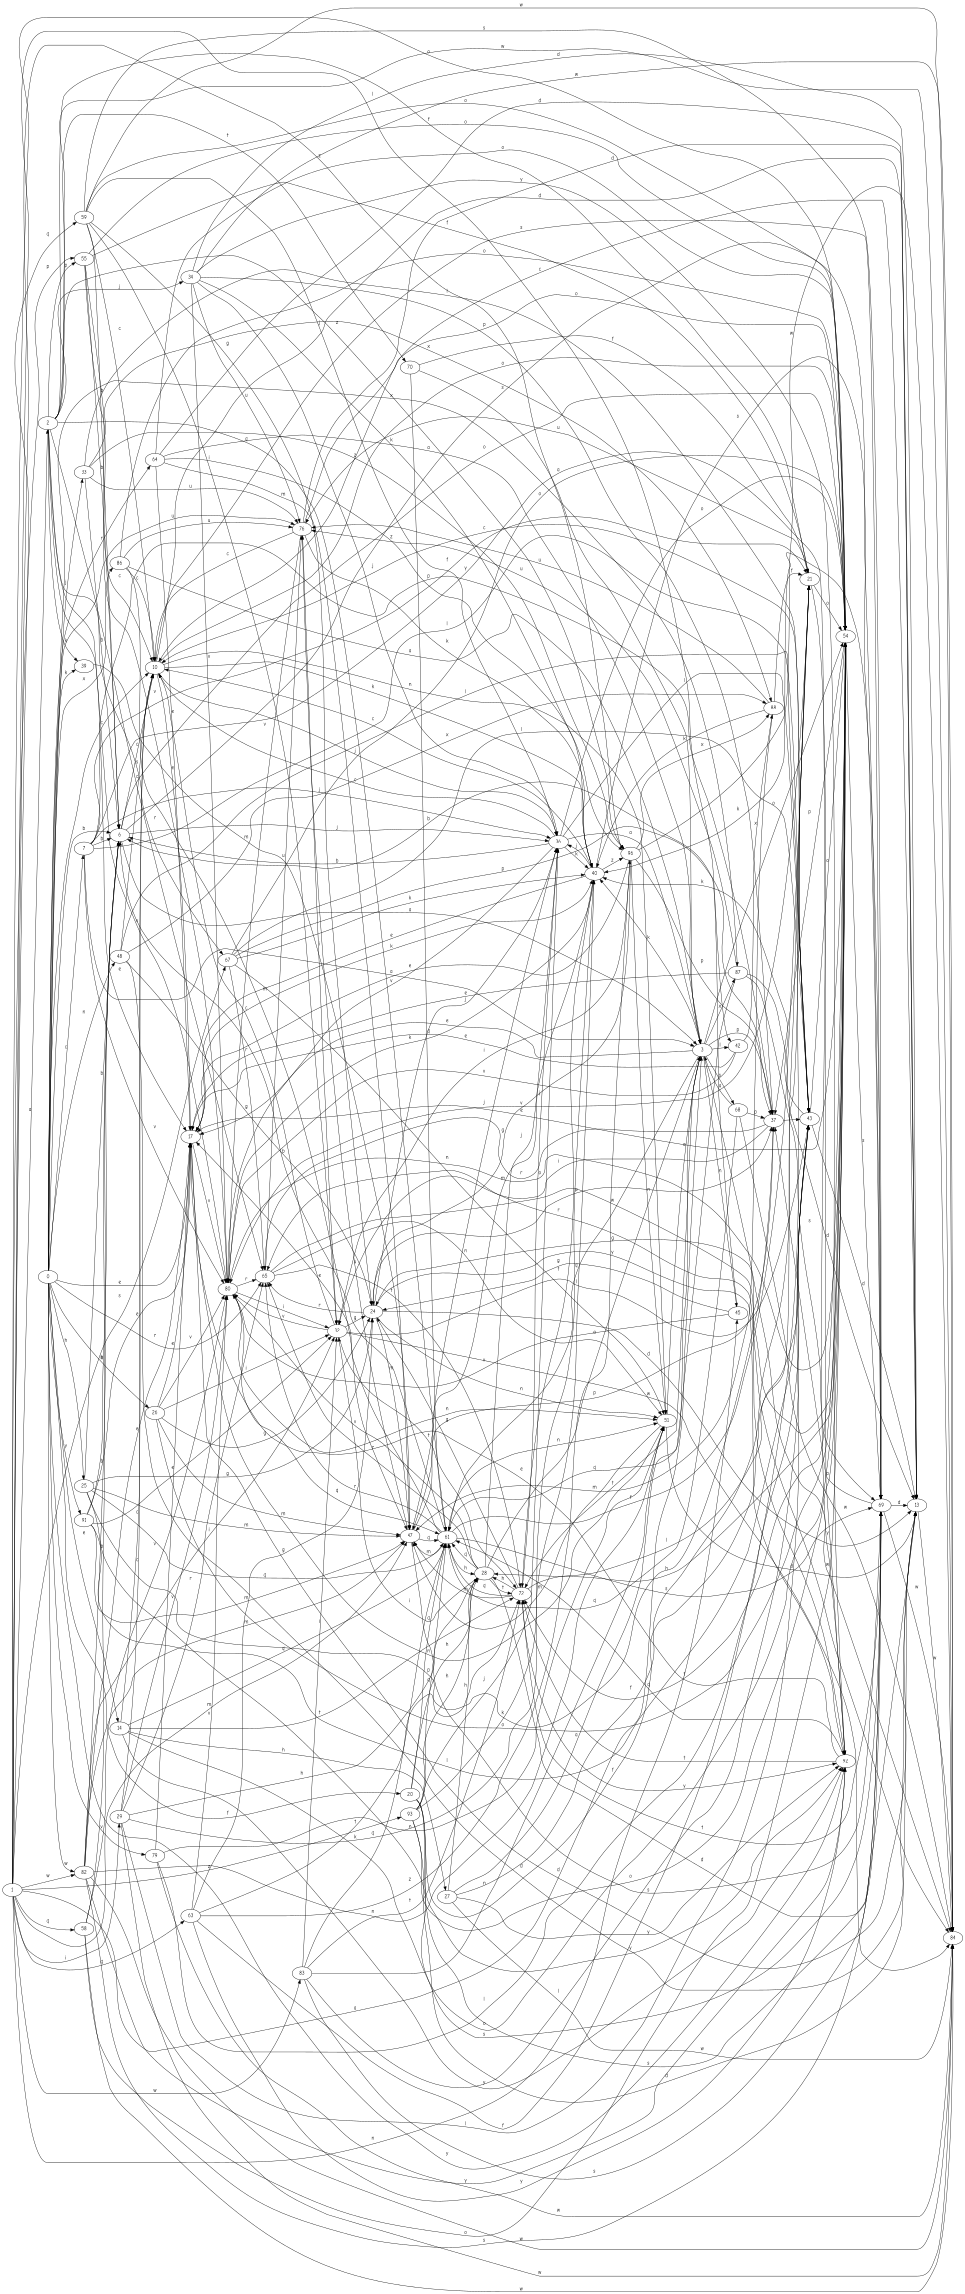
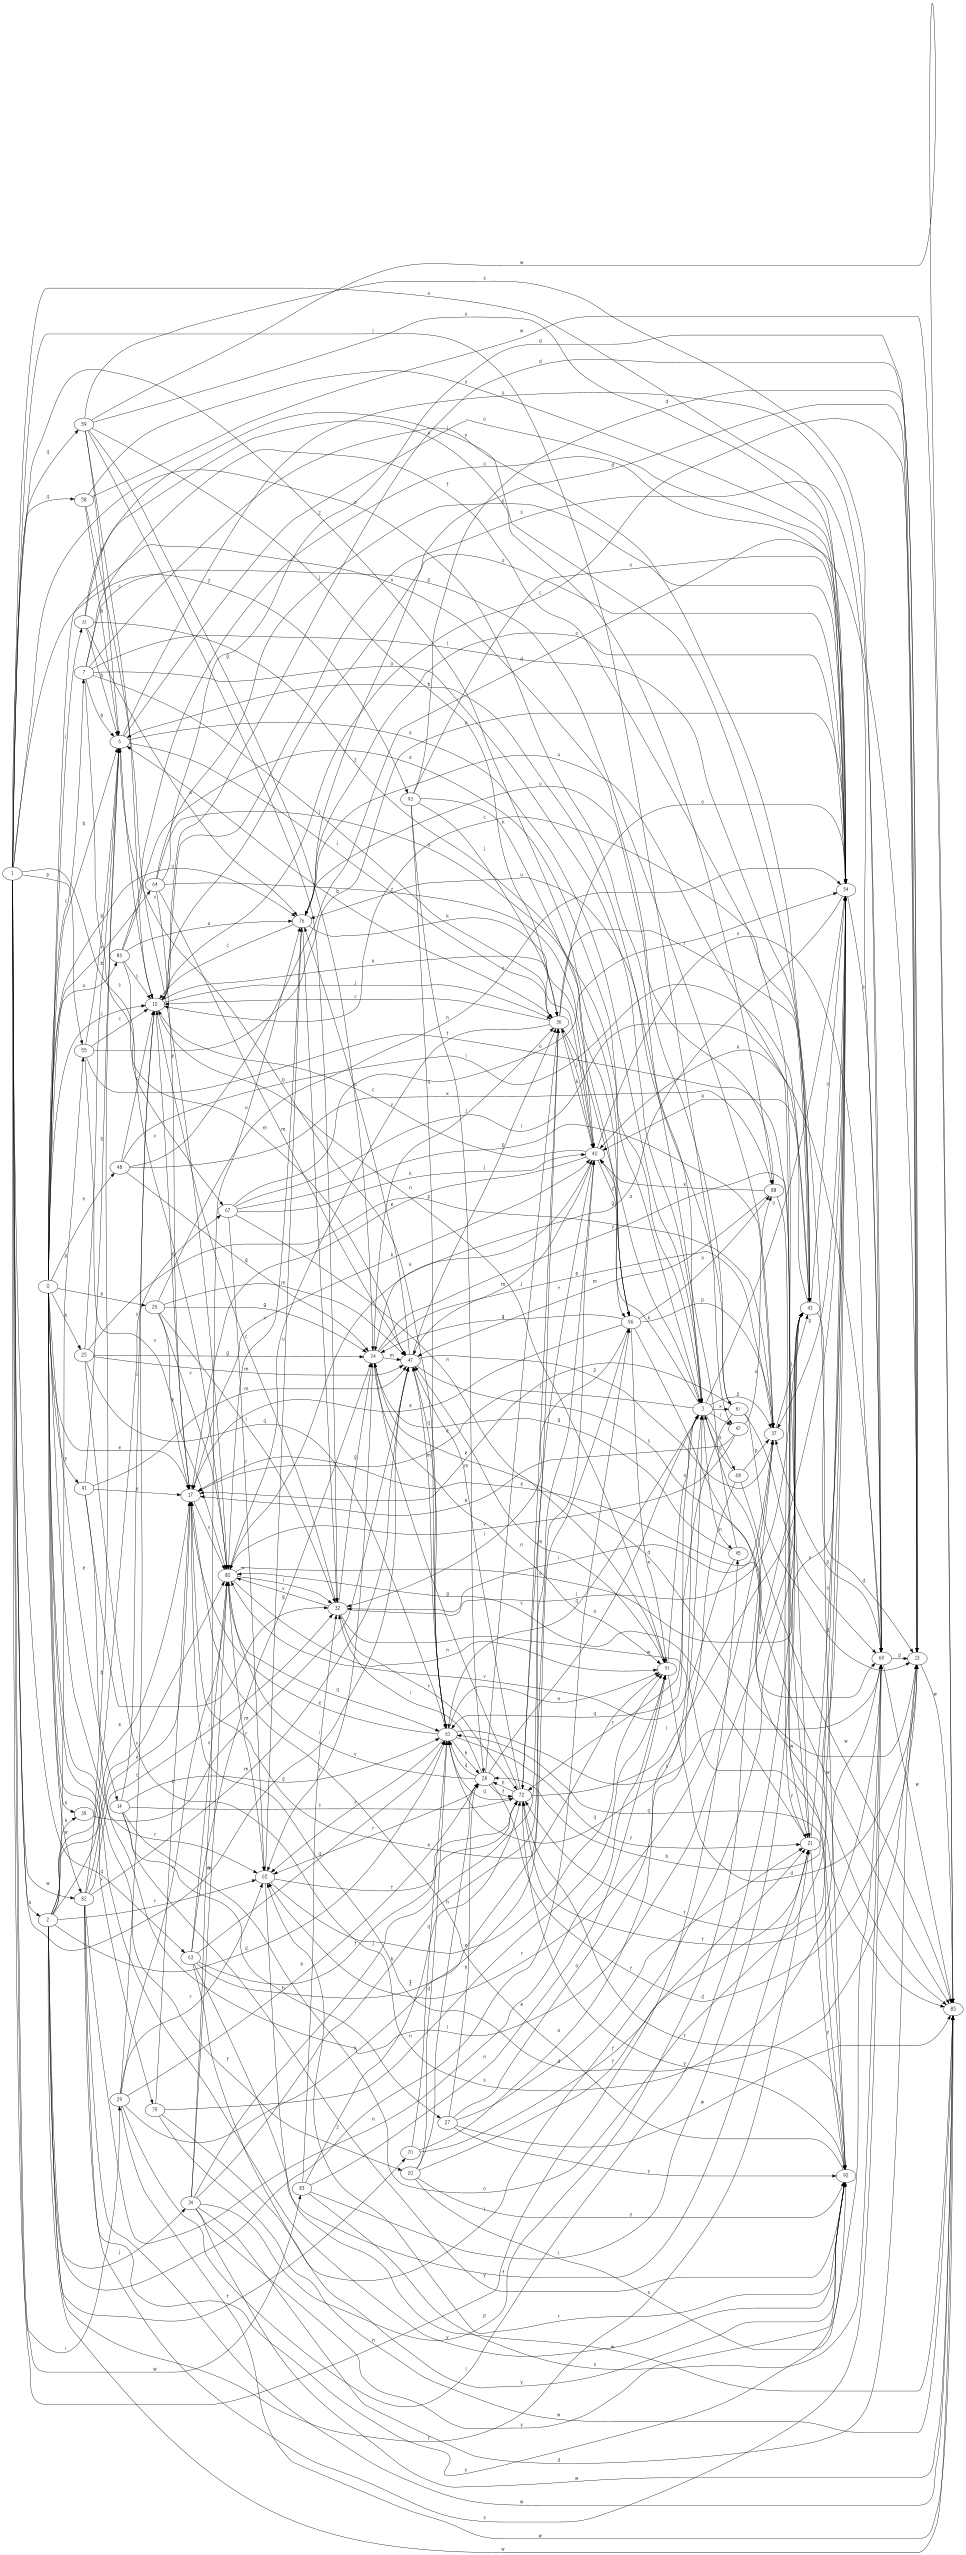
(400, 1767) -> (332, 1849)
(953, 1938) -> (953, 2009)
